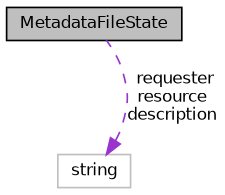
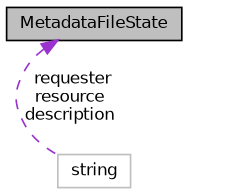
(127, 89) -> (17, 106)
